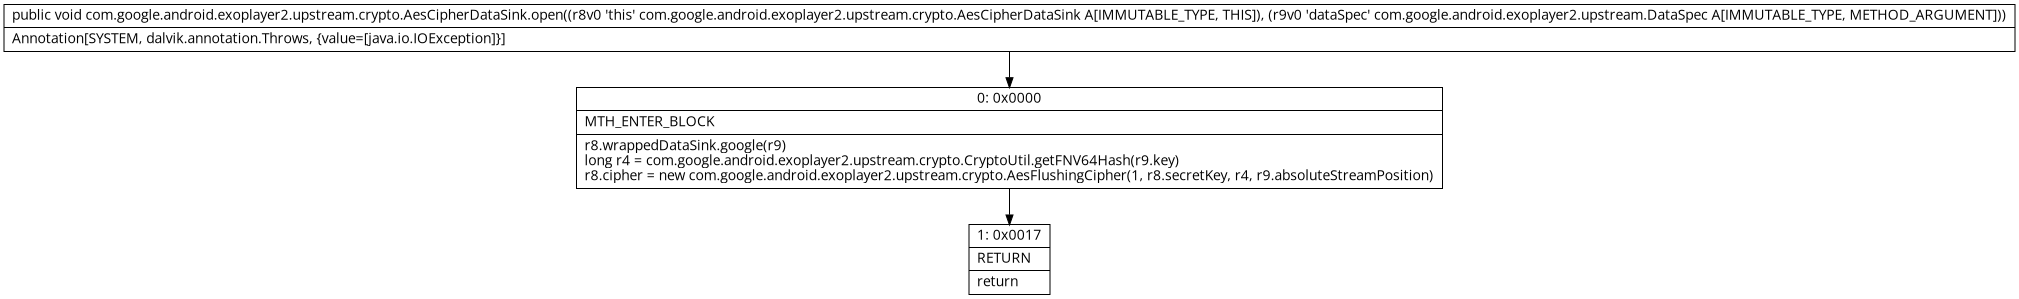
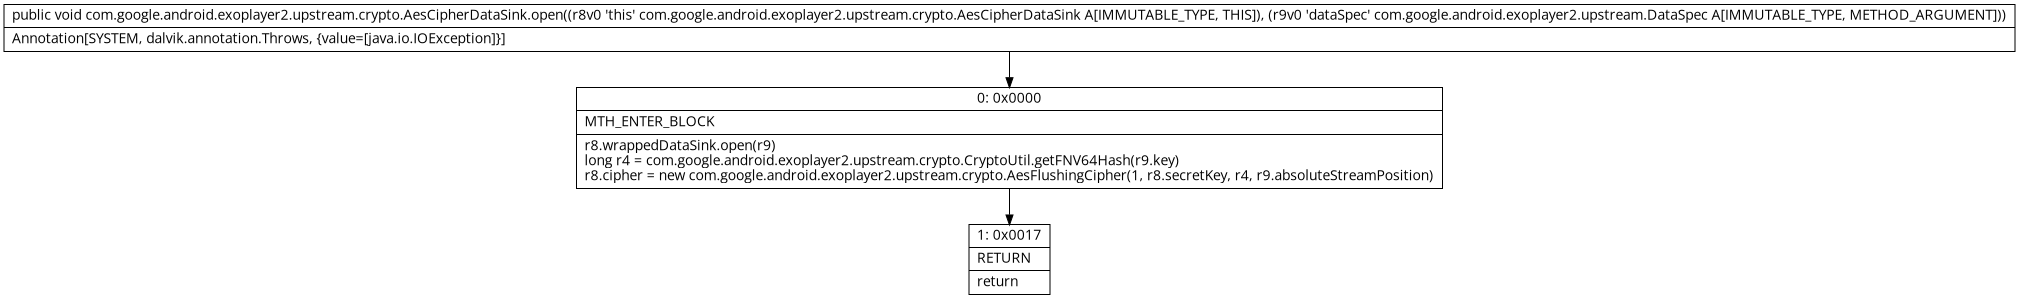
(686, 146) -> (680, 146)
